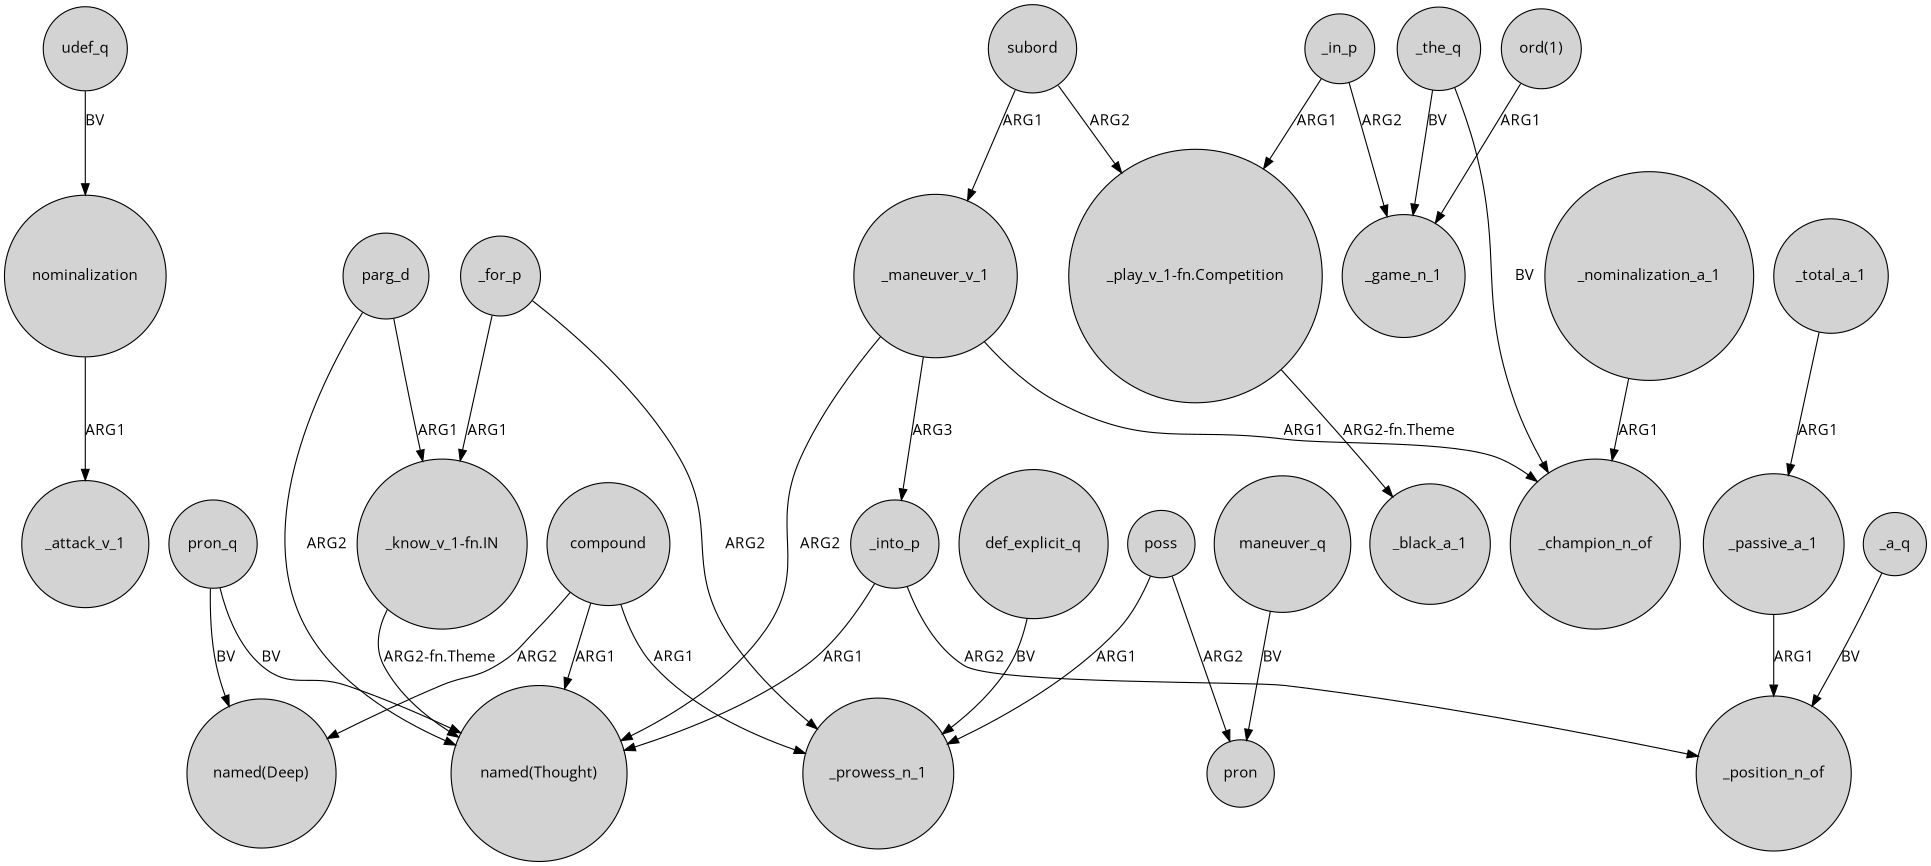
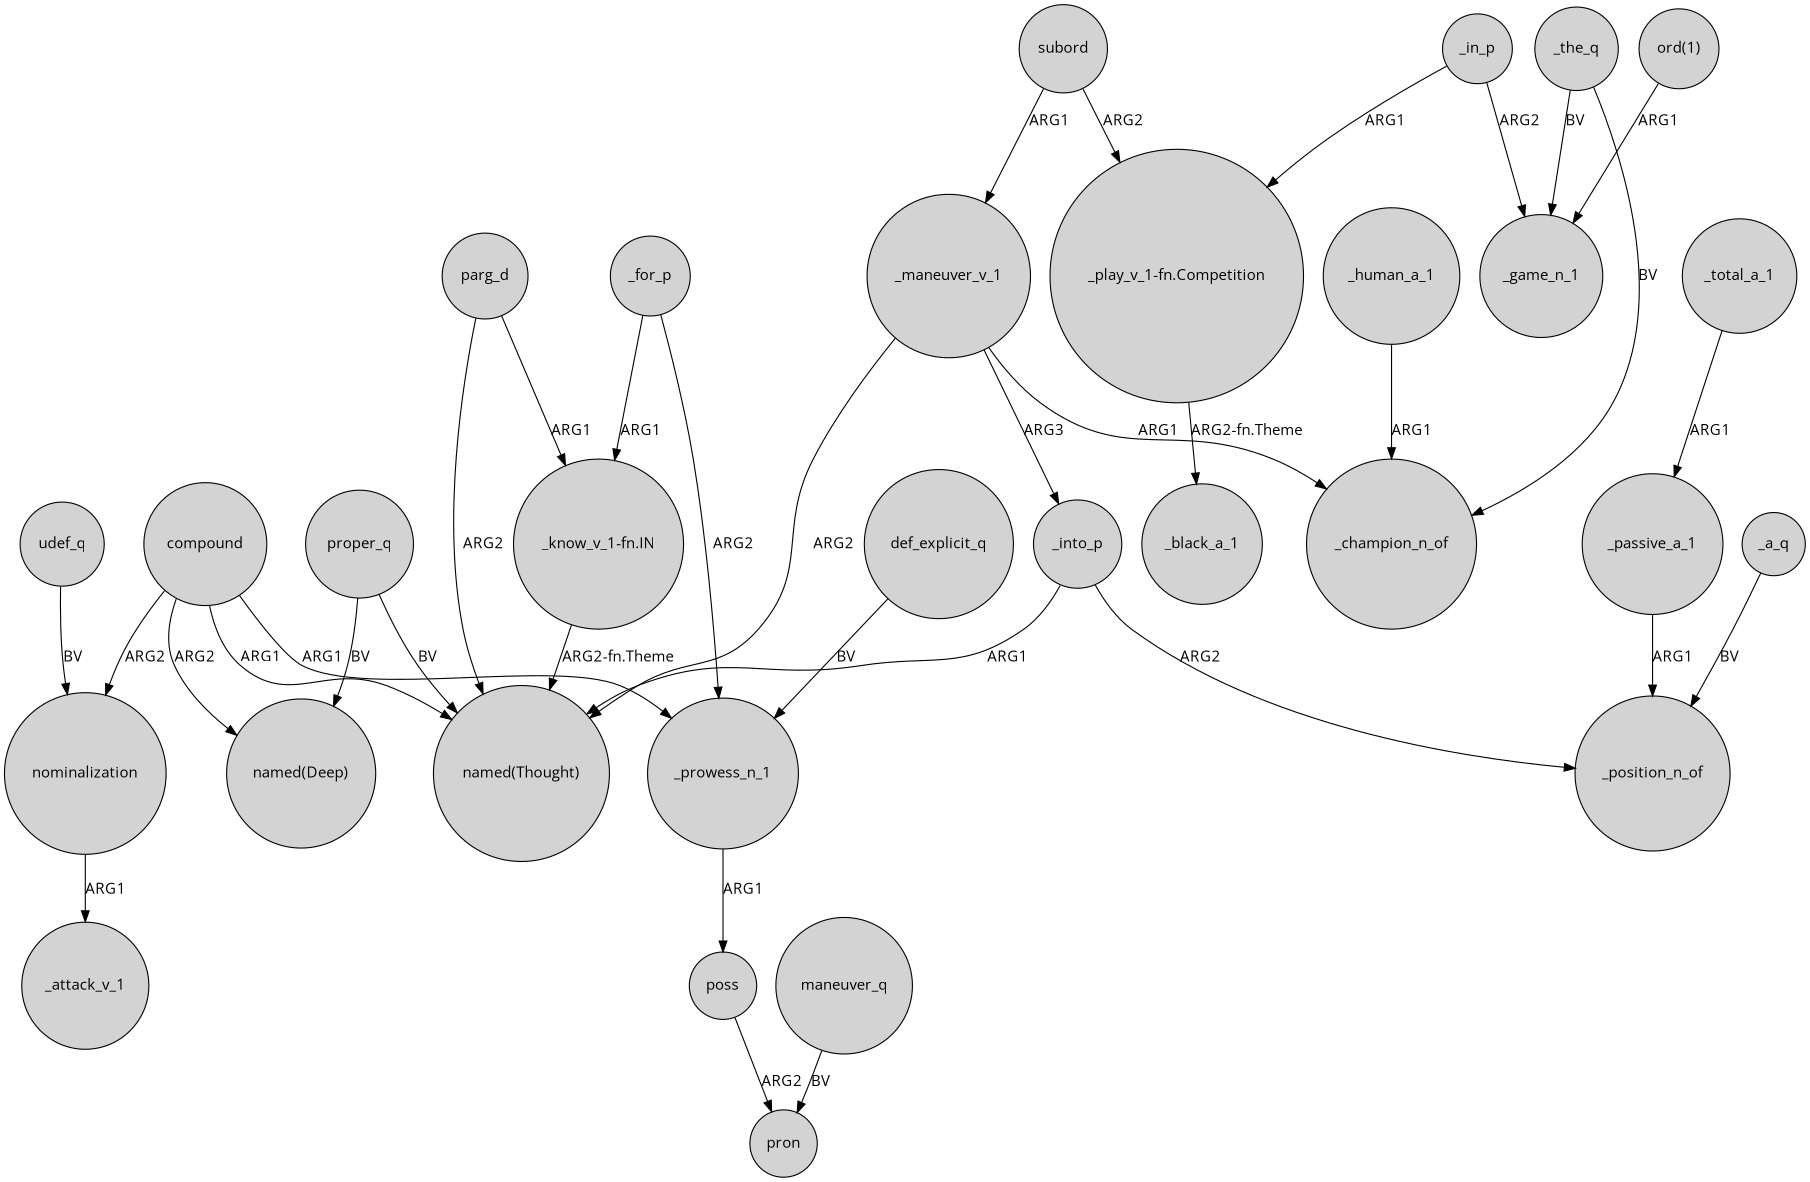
(1649, 276) -> (1391, 276)
(213, 544) -> (360, 544)
none -> (133, 635)
(1073, 669) -> (723, 895)
